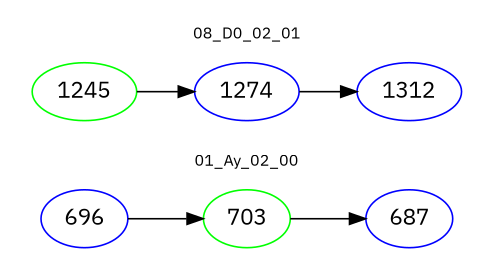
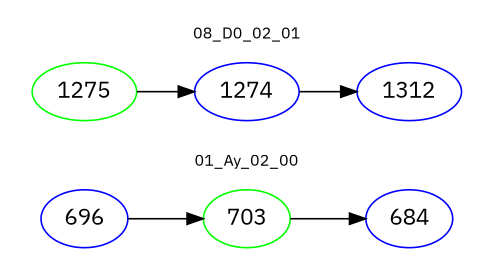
(84, 92) -> (84, 92)
(409, 219) -> (409, 219)
